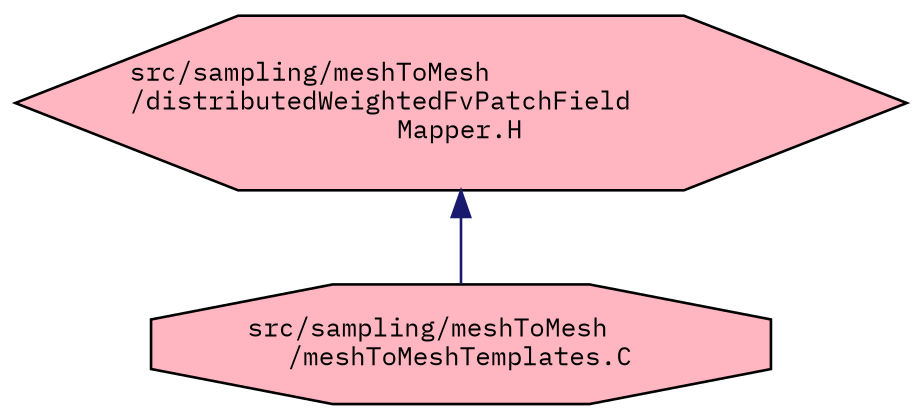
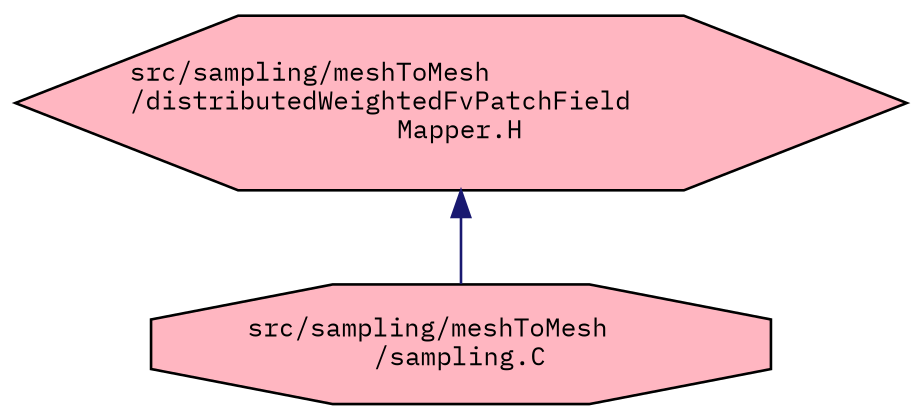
(461, 344) -> (461, 344)
